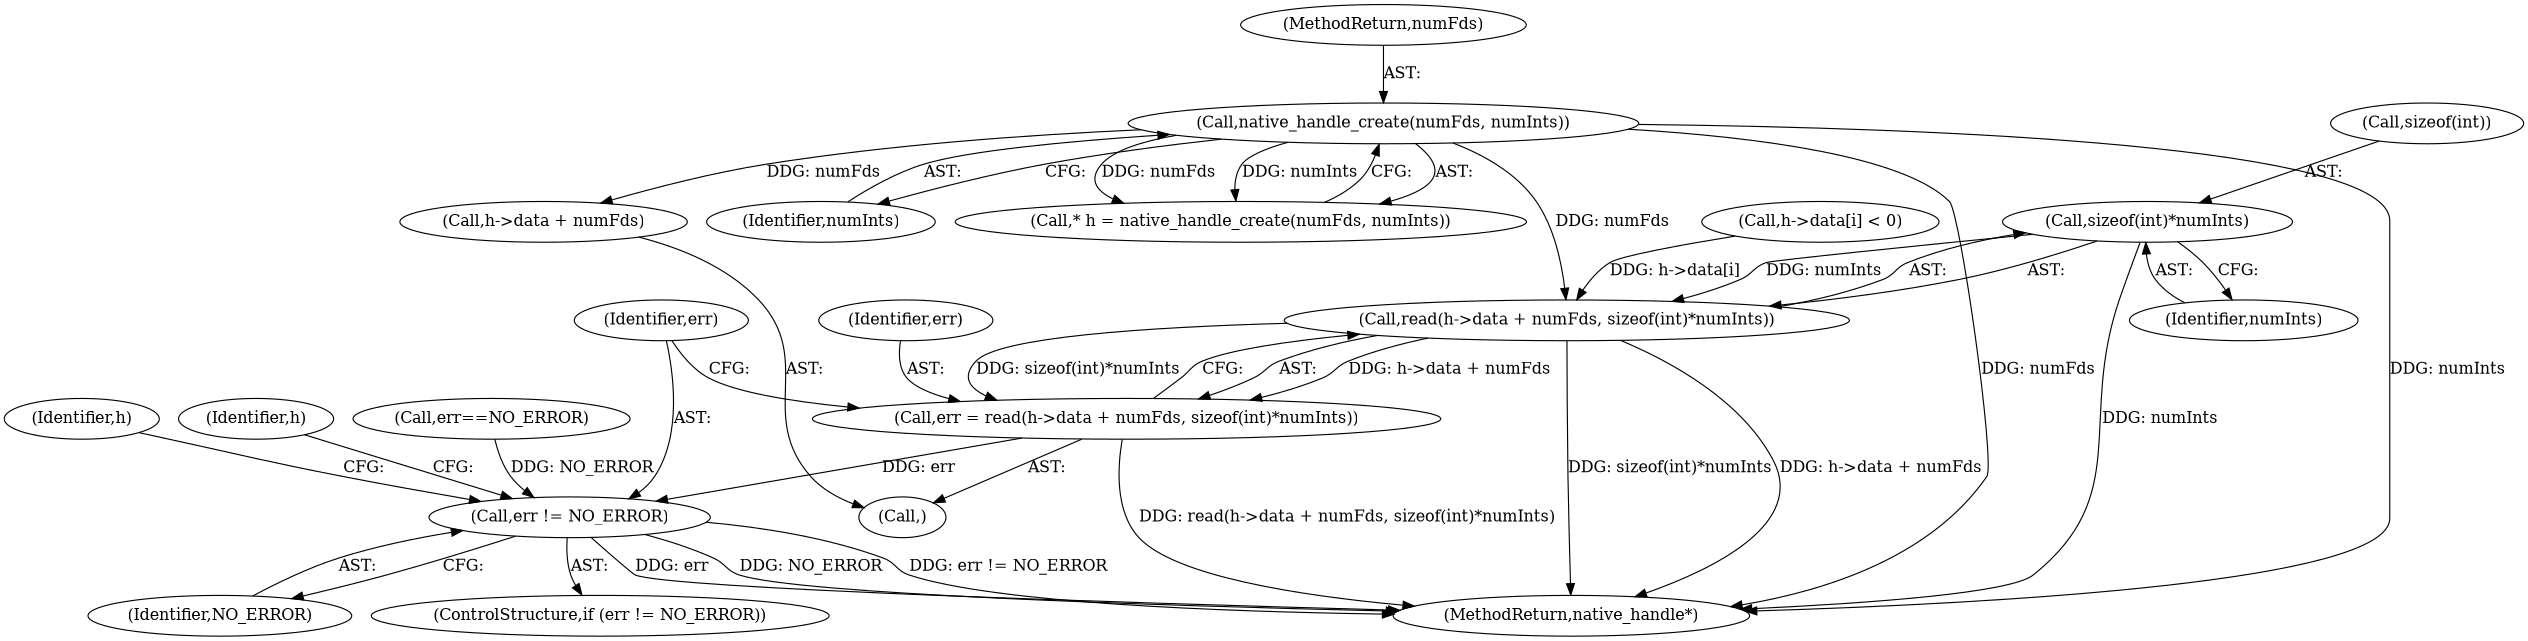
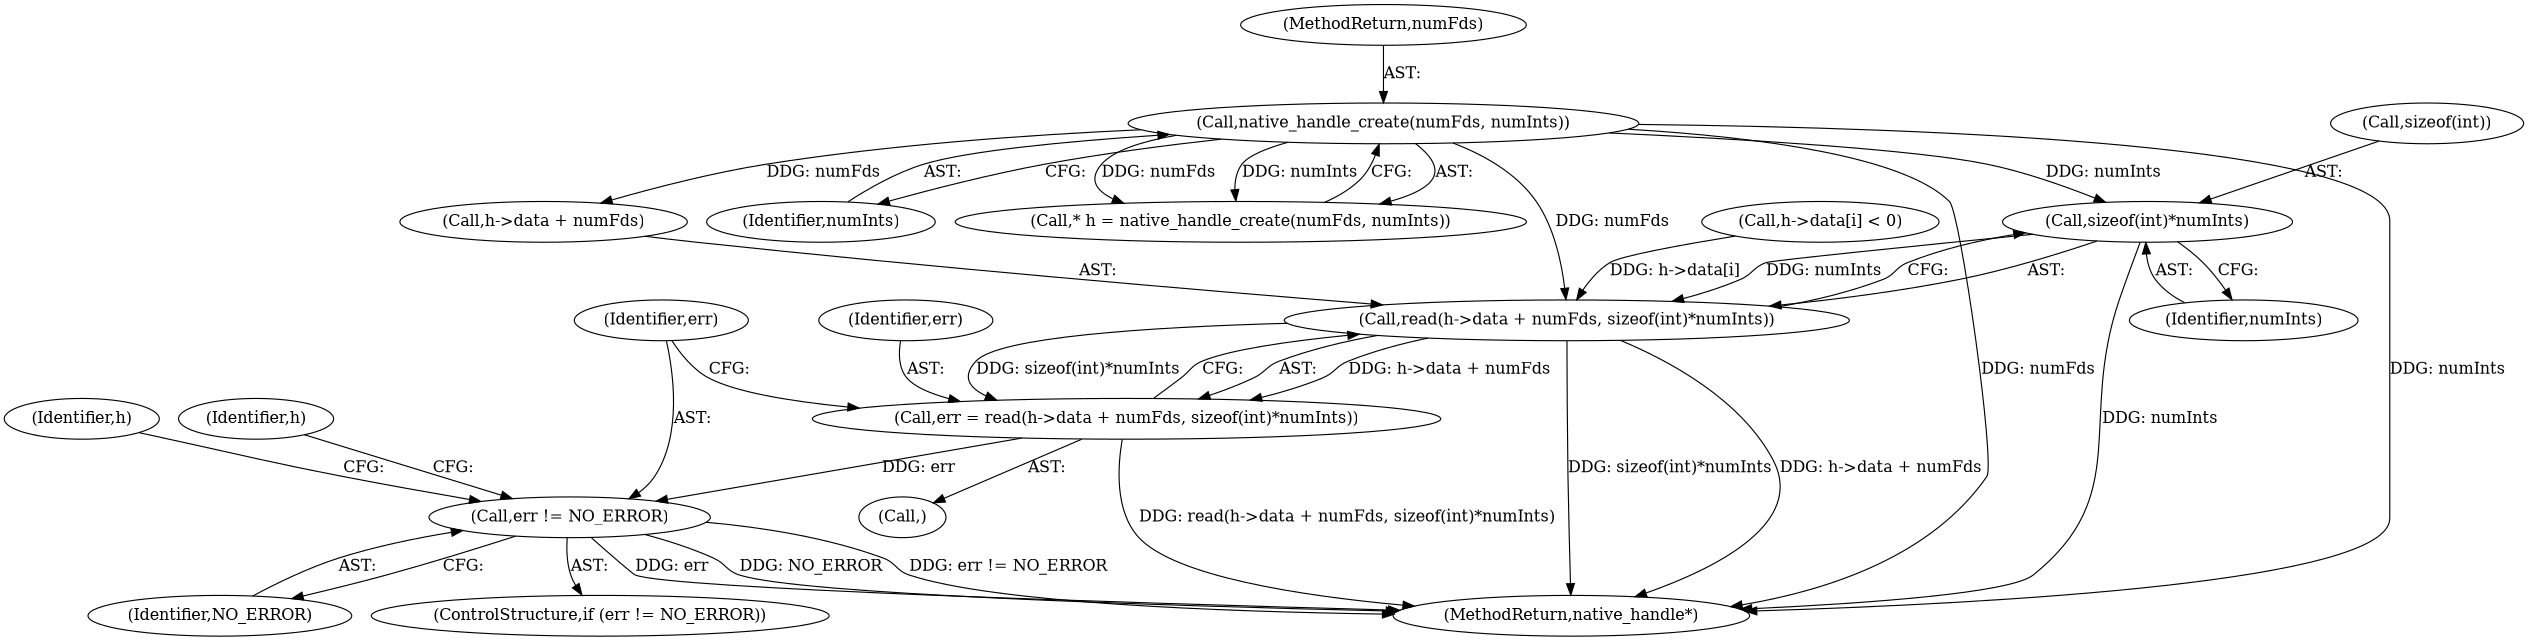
none -> (1855, 148)
(1931, 271) -> (1931, 271)
(783, 345) -> (1008, 273)
(492, 419) -> none
